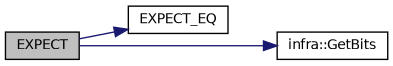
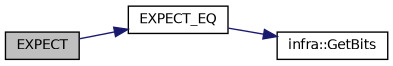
(171, 46) -> (246, 31)
